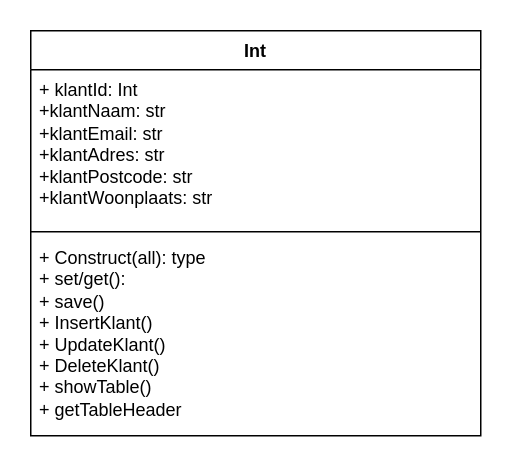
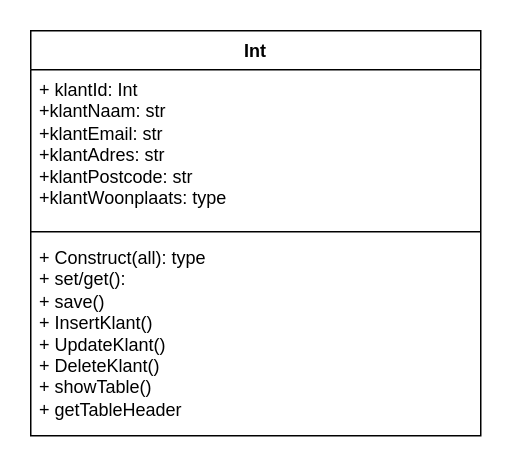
(136, 145) -> (141, 145)
